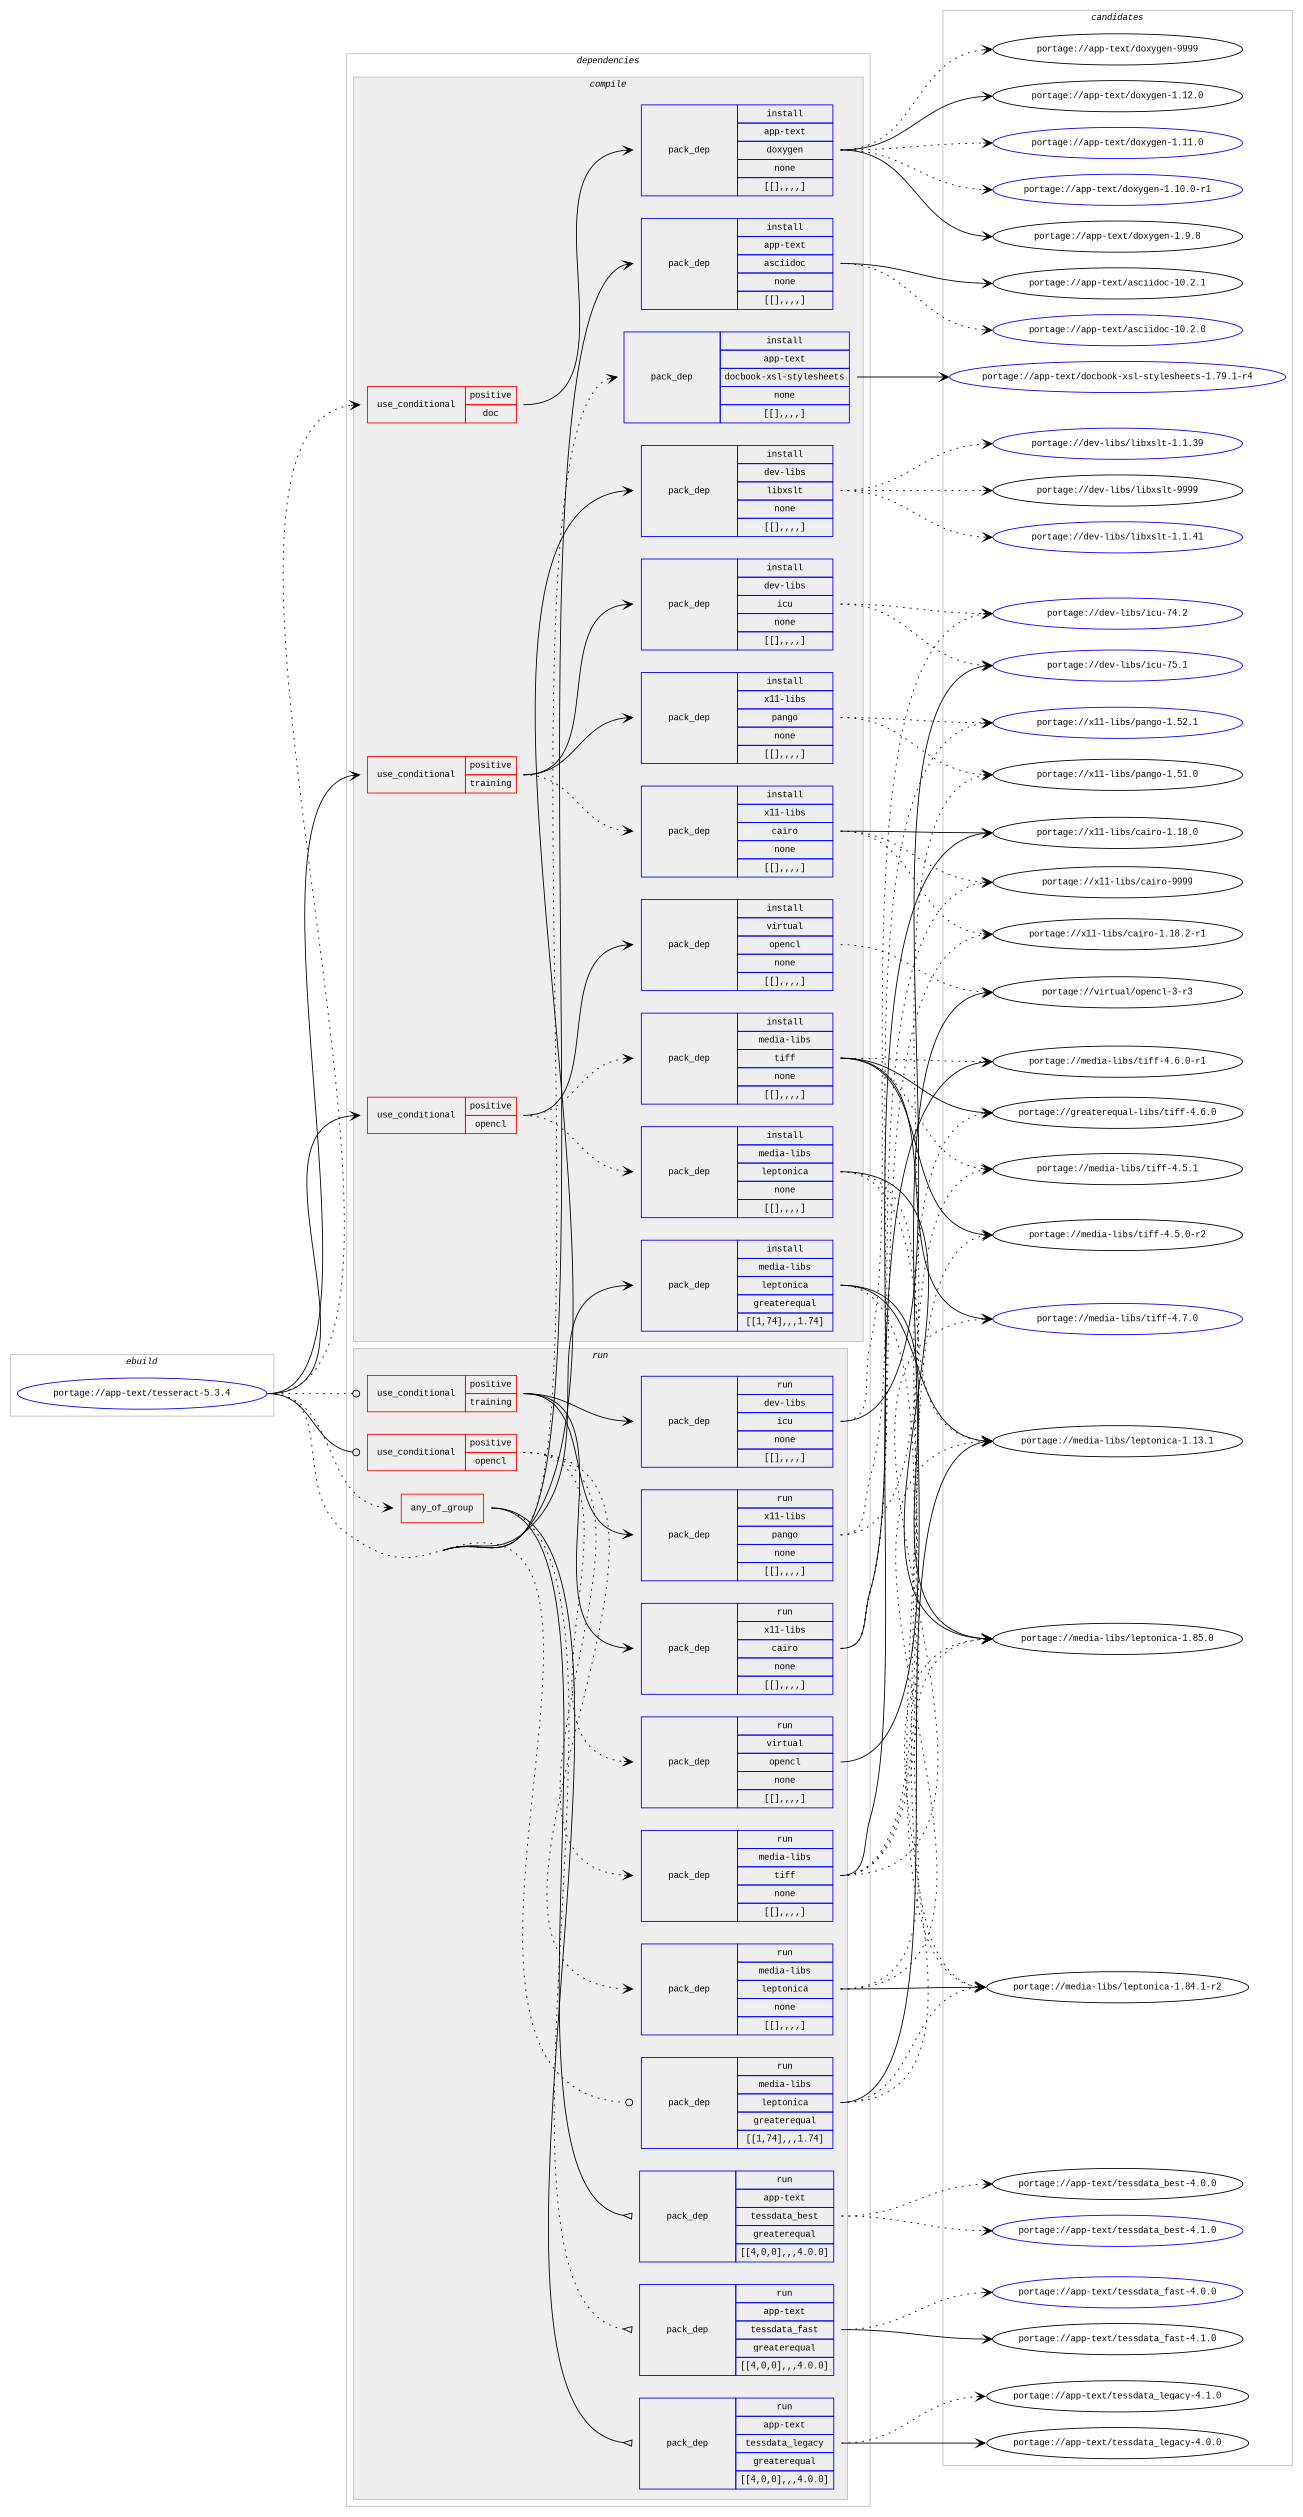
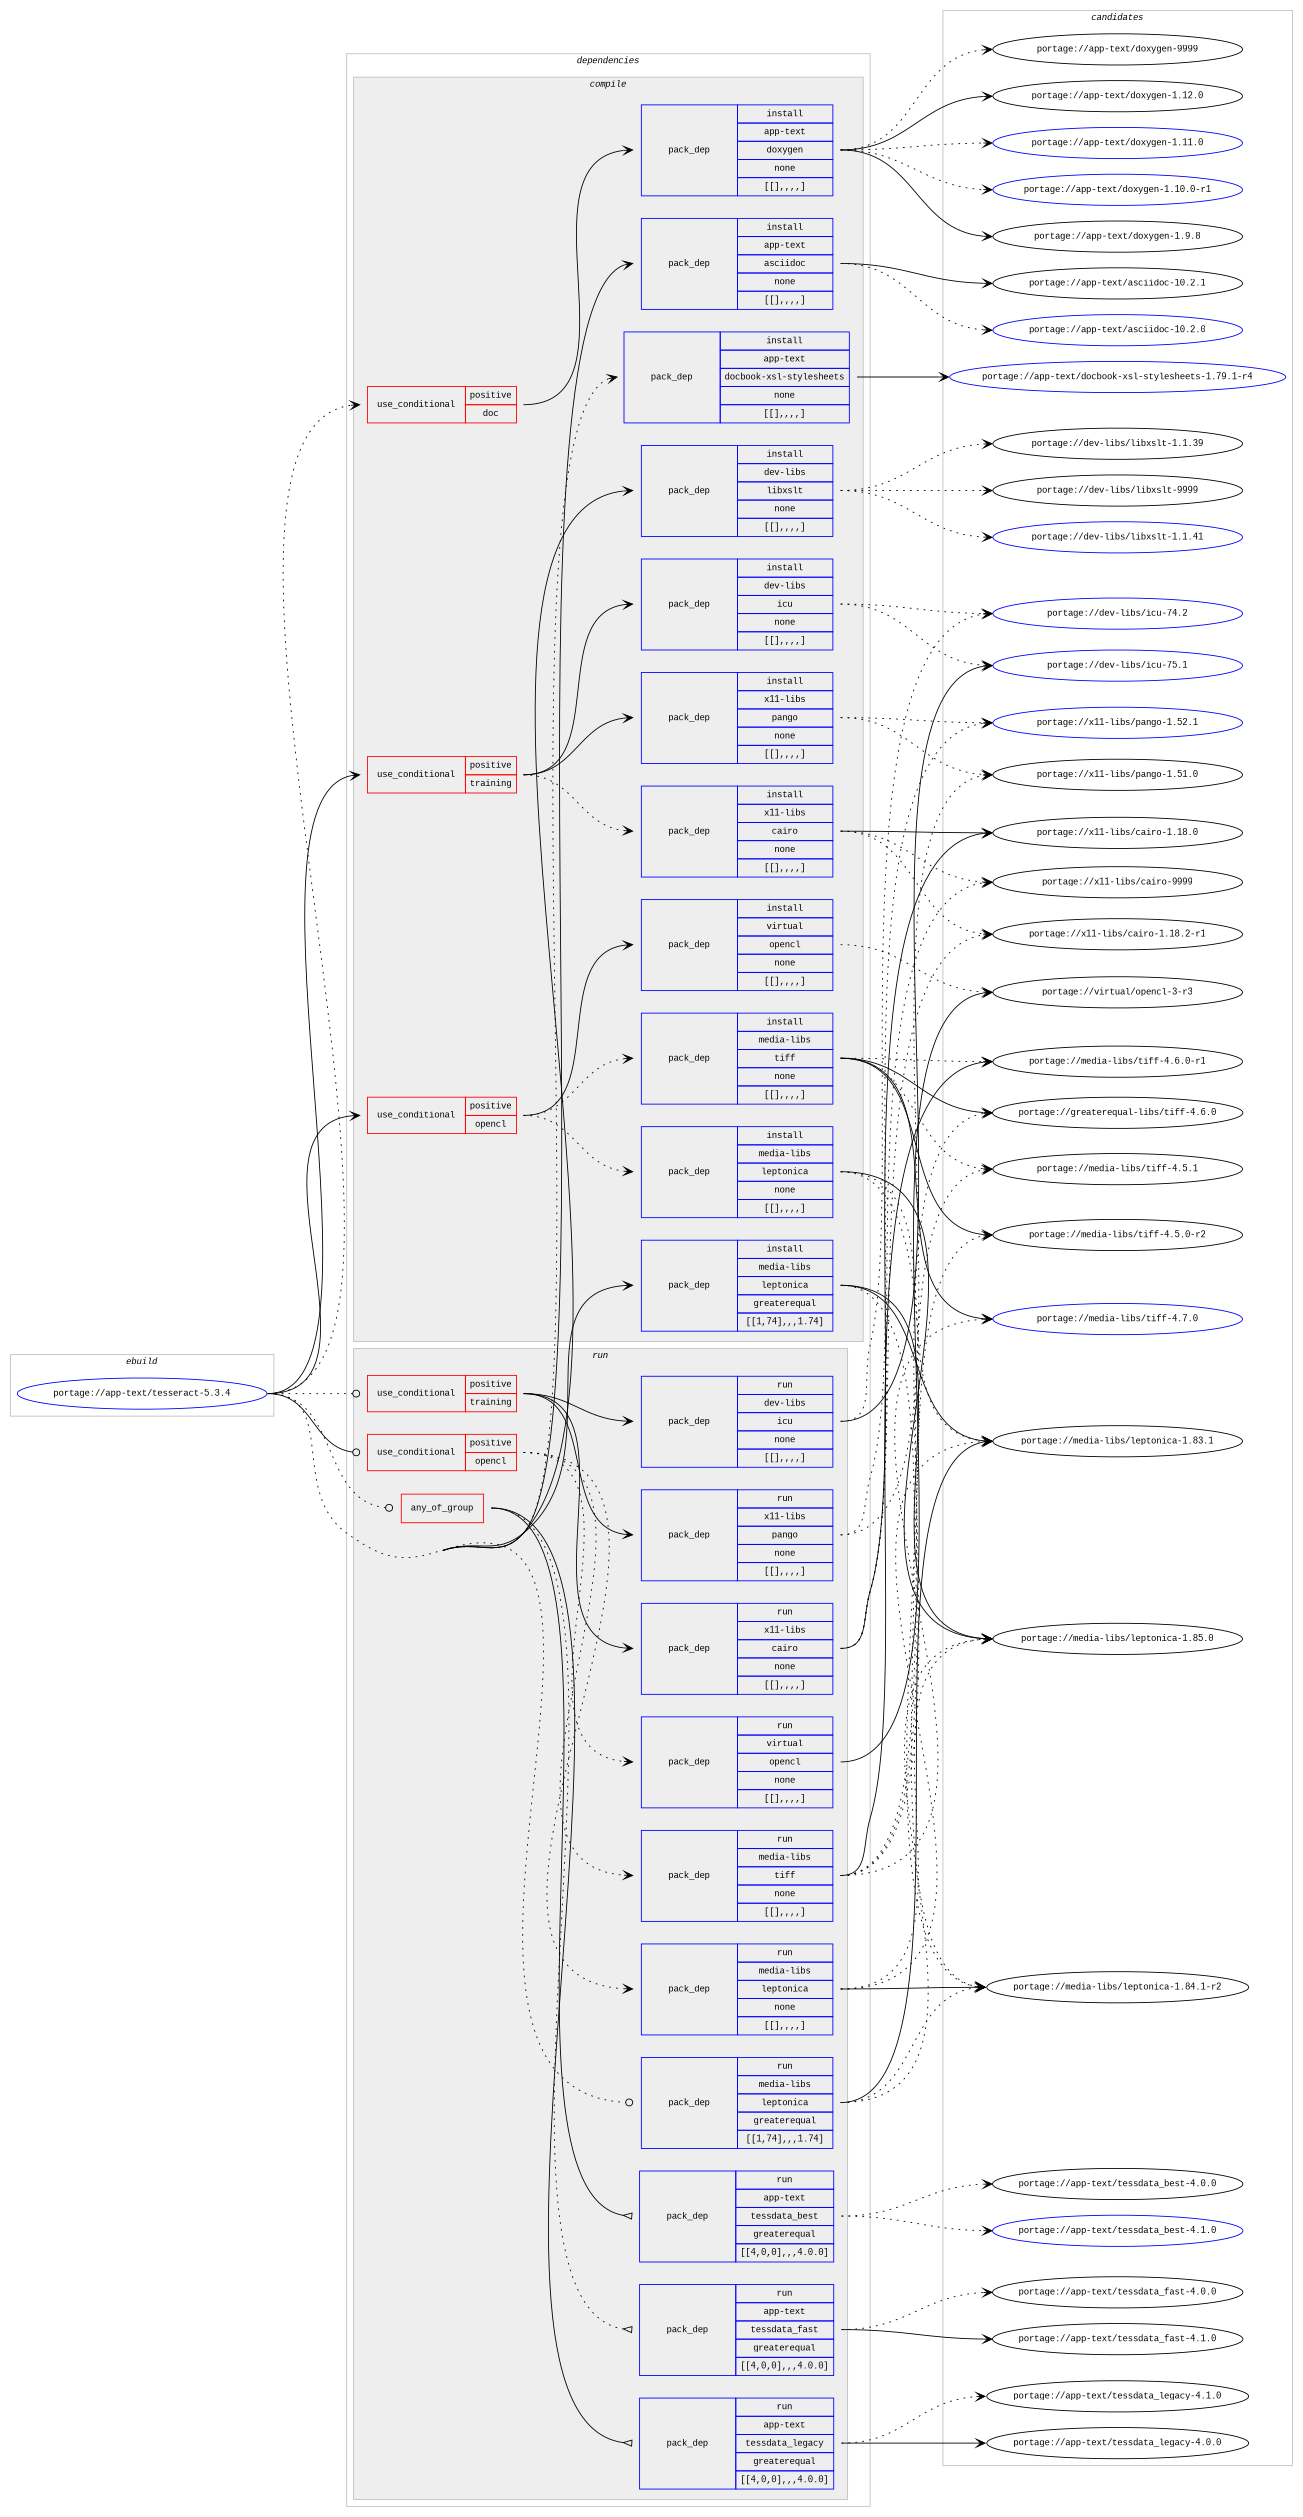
(1118, 444) -> (1118, 444)
(1118, 1441) -> (1118, 1441)
(330, 1451) -> (329, 1448)
(1118, 2292) -> (1118, 2292)
